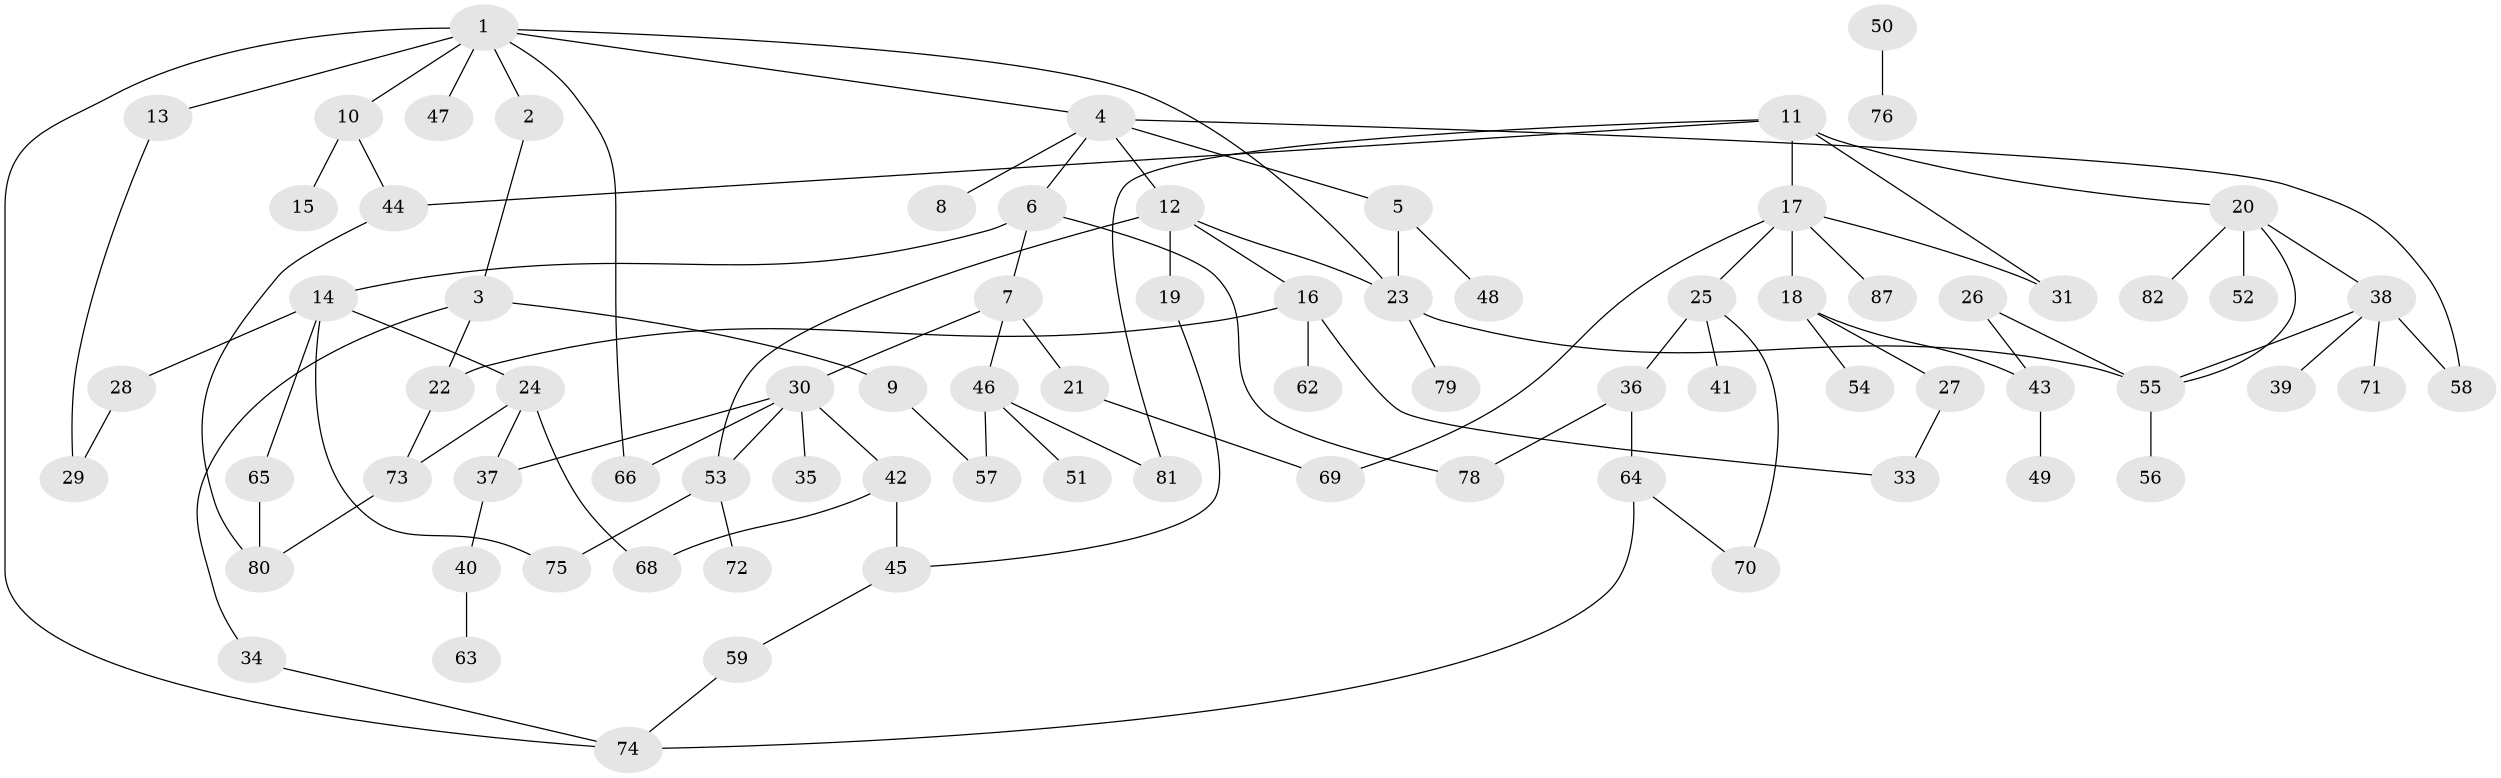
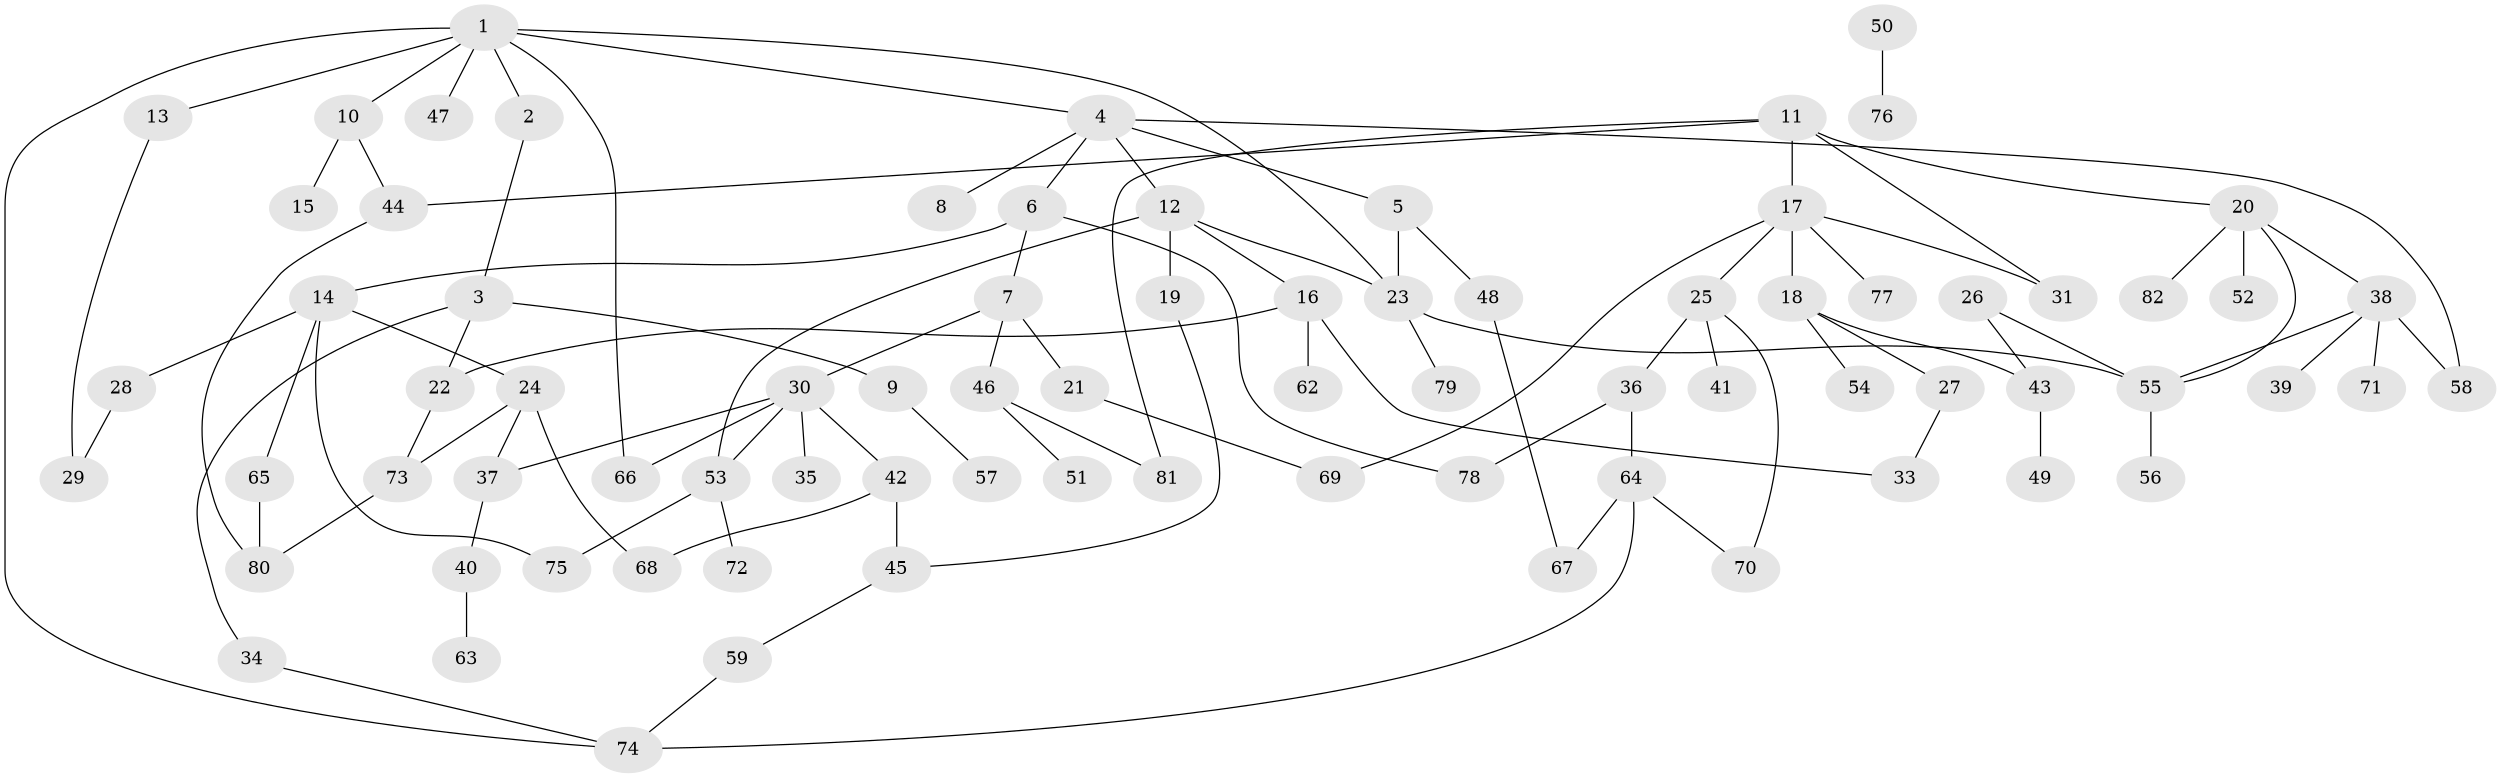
(1883, 298) -> (1883, 298)
(986, 434) -> none
none -> (1563, 569)
